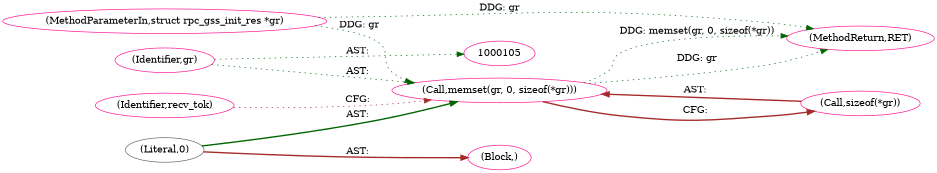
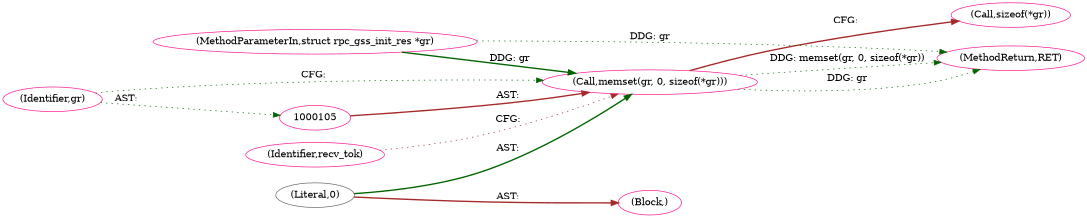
(372, 39) -> (485, 62)
(359, 72) -> (315, 75)
(705, 98) -> (466, 107)
